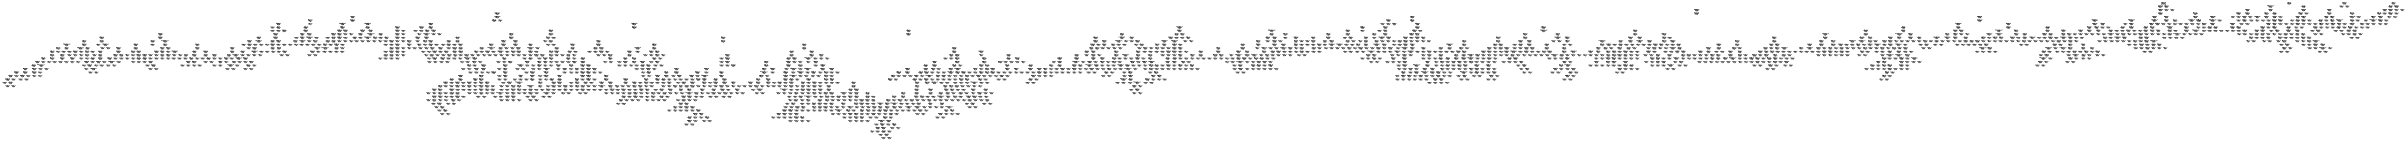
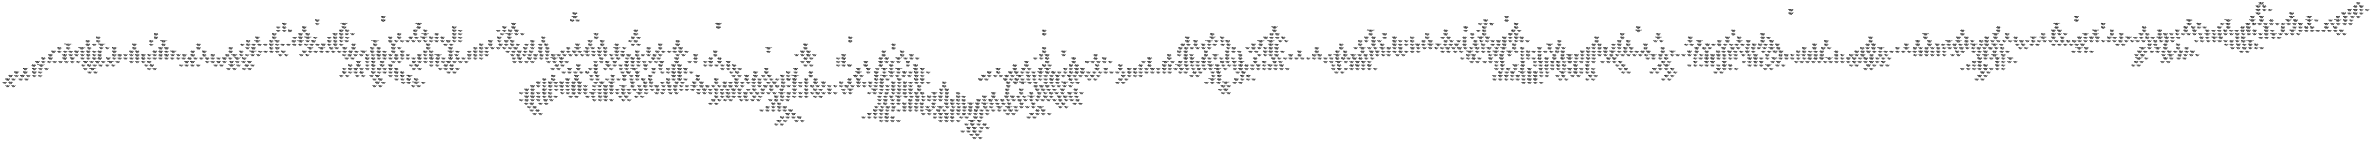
none -> (399, 34)
